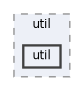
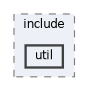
(42, 25) -> (44, 25)
